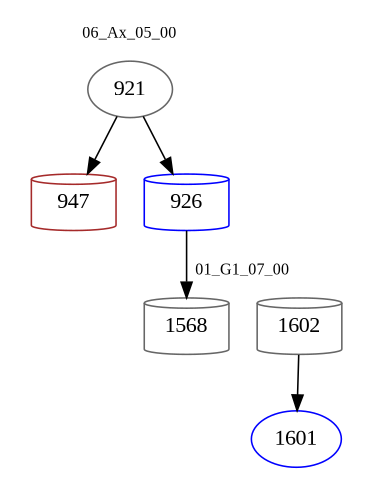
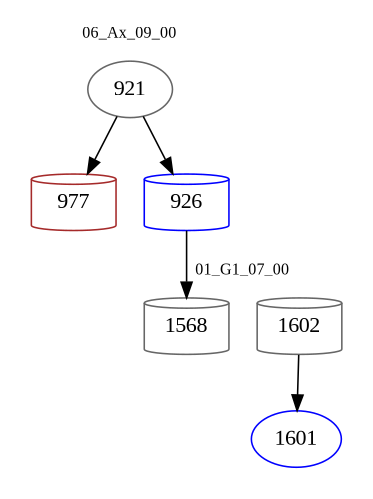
(130, 34) -> (130, 34)
(74, 202) -> (74, 202)
